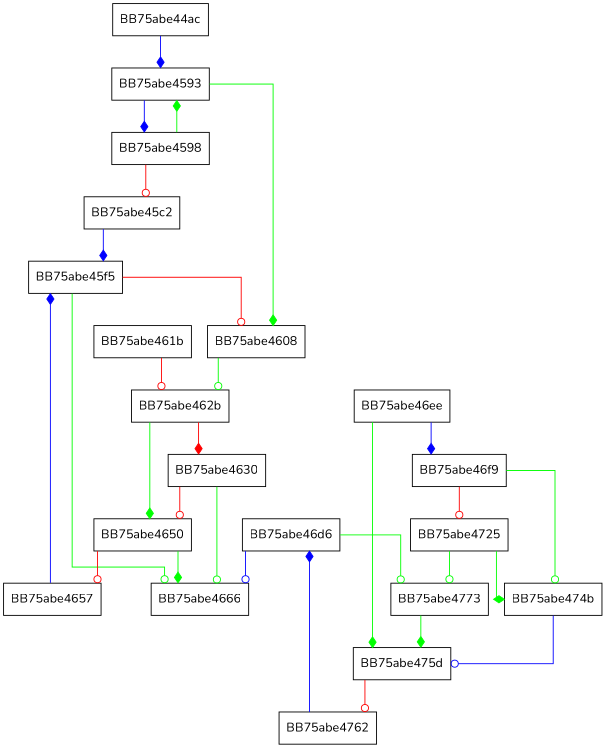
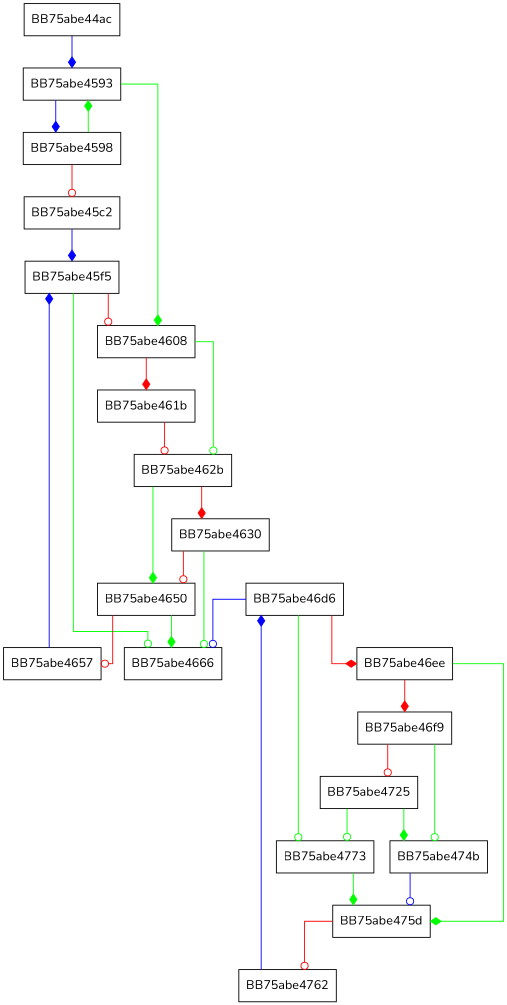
none -> (146, 368)
(431, 433) -> (405, 690)
none -> (332, 647)
